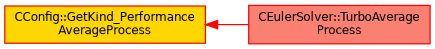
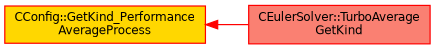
(339, 25) -> (339, 25)
